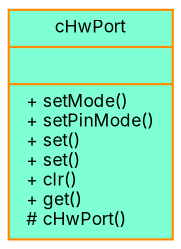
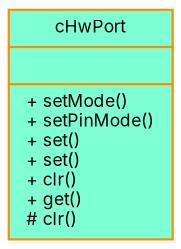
(77, 220) -> (52, 220)
